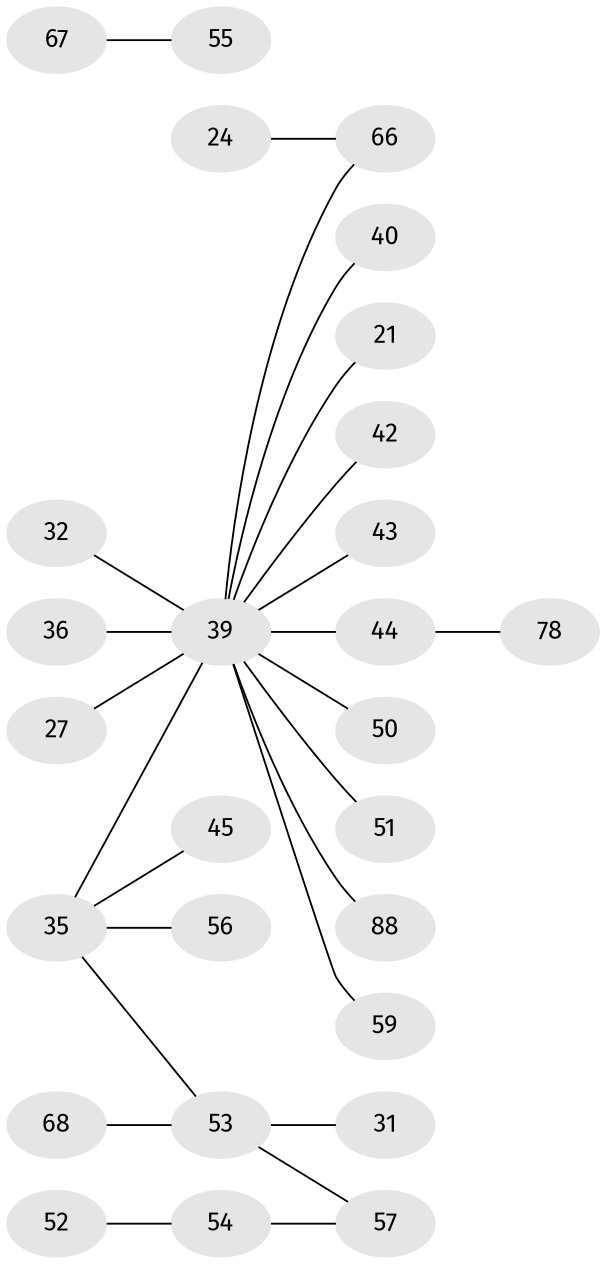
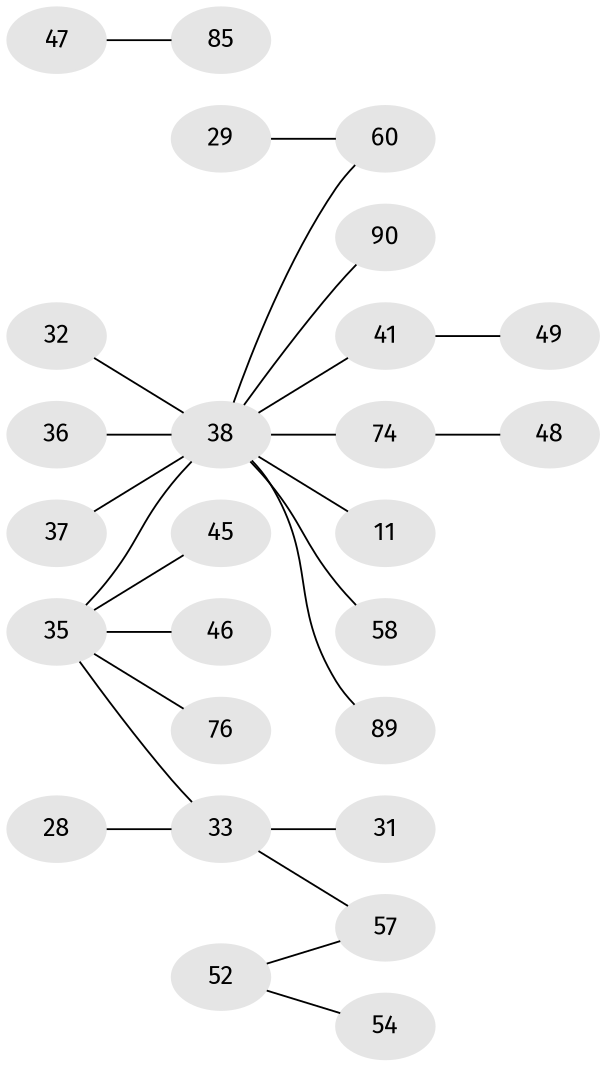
(57, 40) -> (57, 40)
(221, 40) -> (221, 40)
(221, 139) -> (221, 139)
(385, 139) -> (385, 139)
(385, 237) -> (385, 237)
(385, 336) -> (385, 336)
none -> (550, 336)
(385, 435) -> none
(385, 533) -> none
(221, 632) -> (221, 435)
none -> (221, 632)
(385, 632) -> (385, 435)
(550, 632) -> (550, 435)
(57, 731) -> (57, 533)
(385, 731) -> none
(385, 829) -> (385, 533)
(221, 928) -> (221, 731)
(385, 928) -> (385, 632)
(385, 1026) -> (385, 731)
(57, 1125) -> (57, 829)
(221, 1125) -> (221, 829)
(303, 1224) -> (303, 952)
